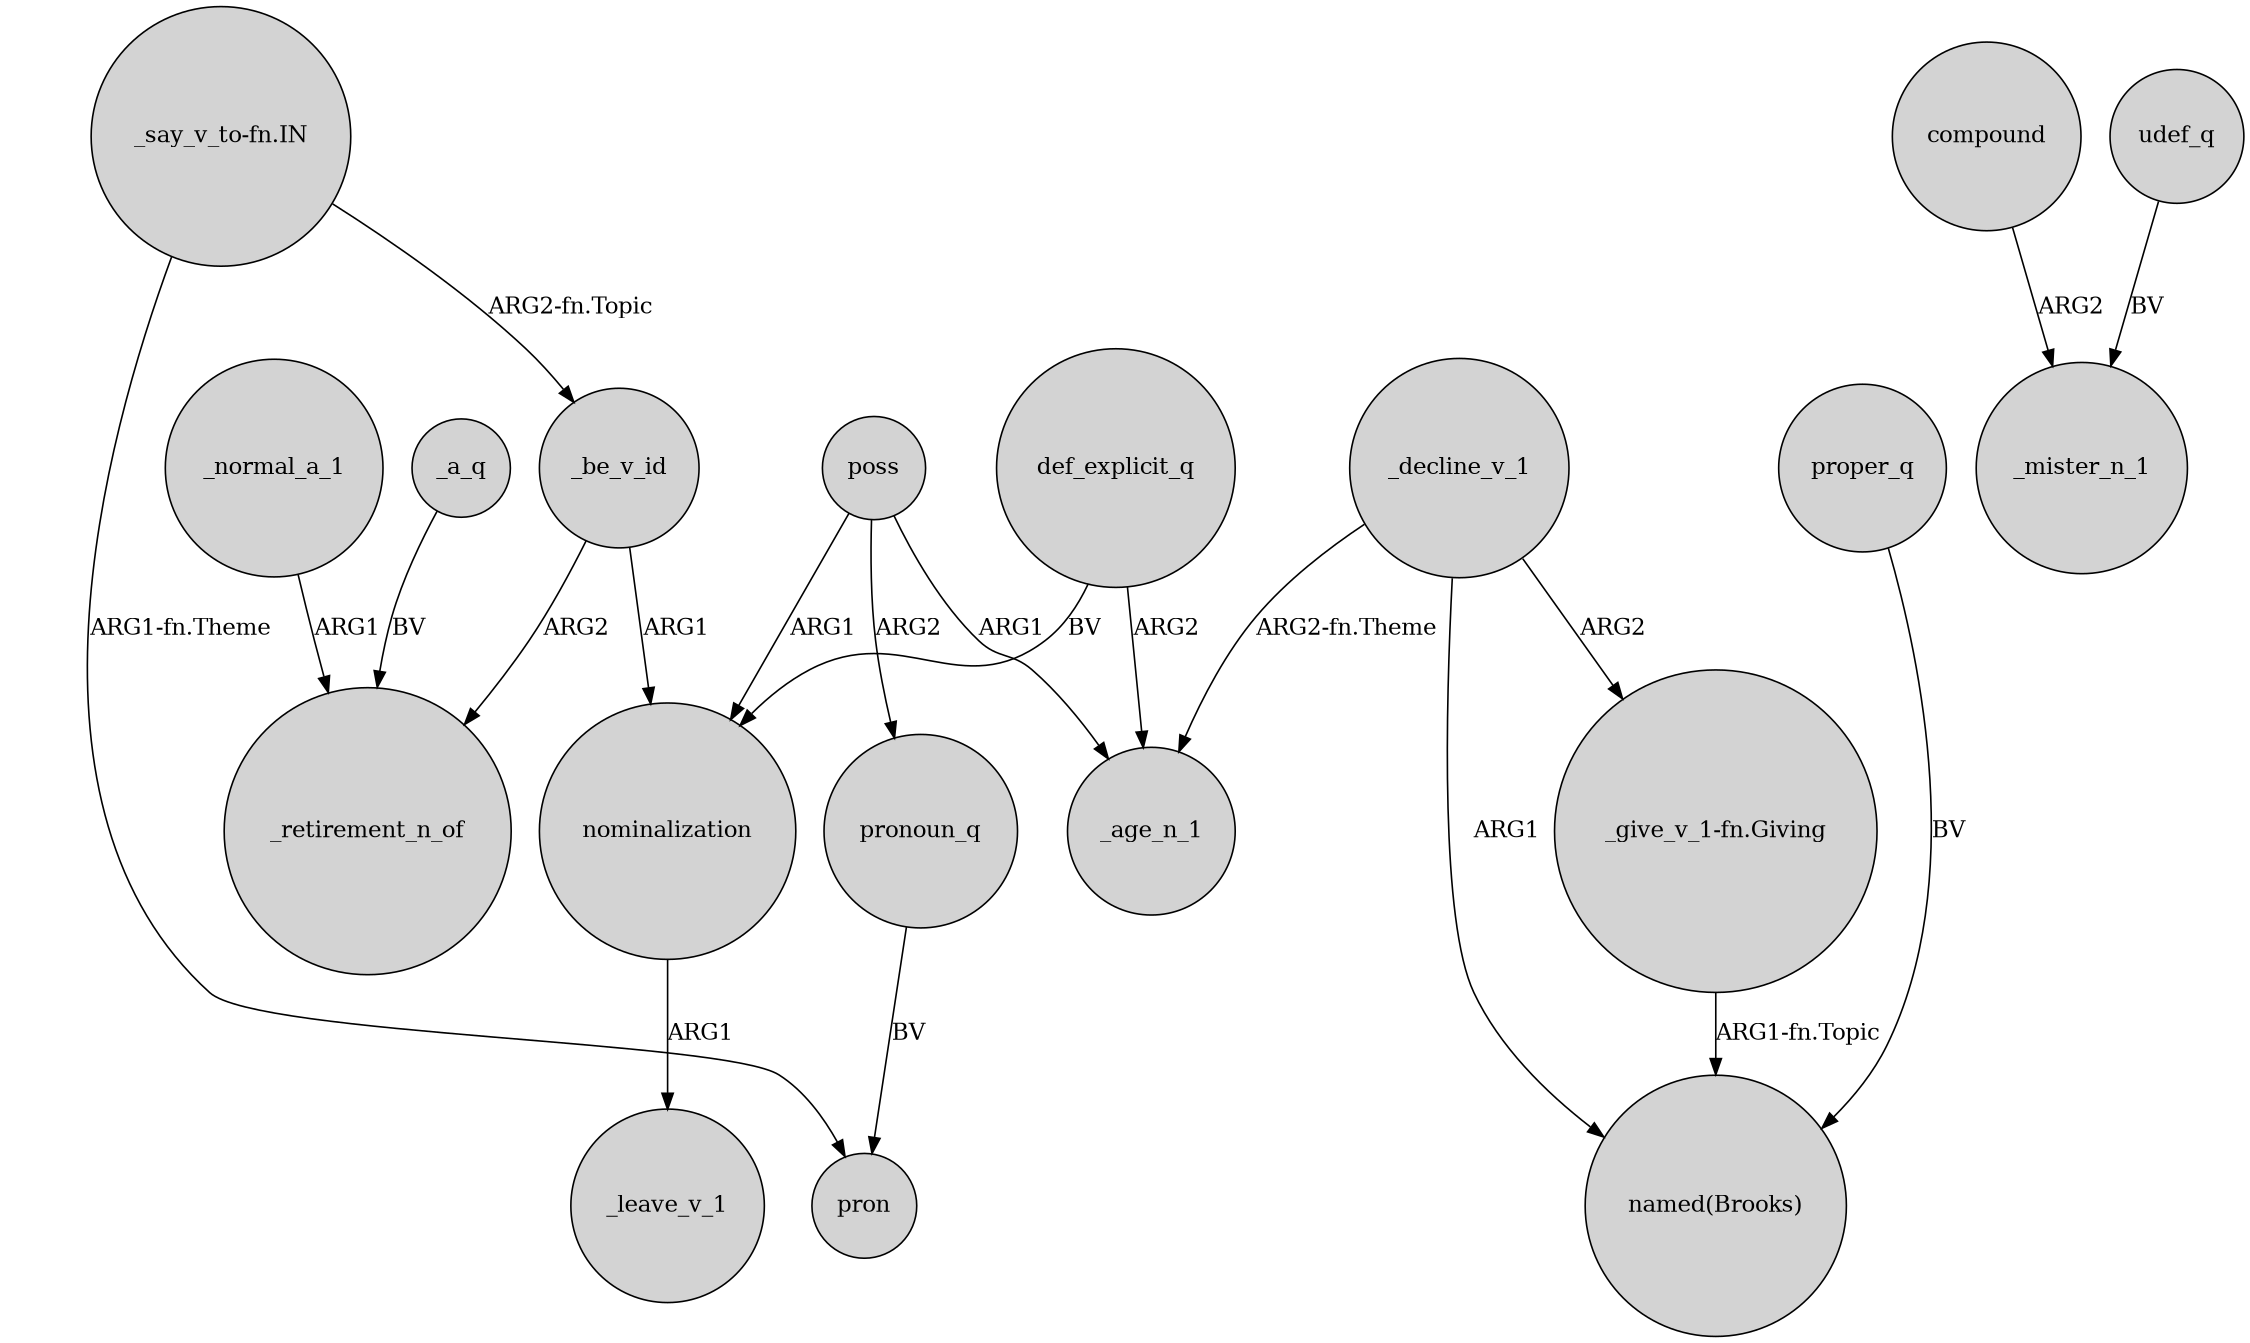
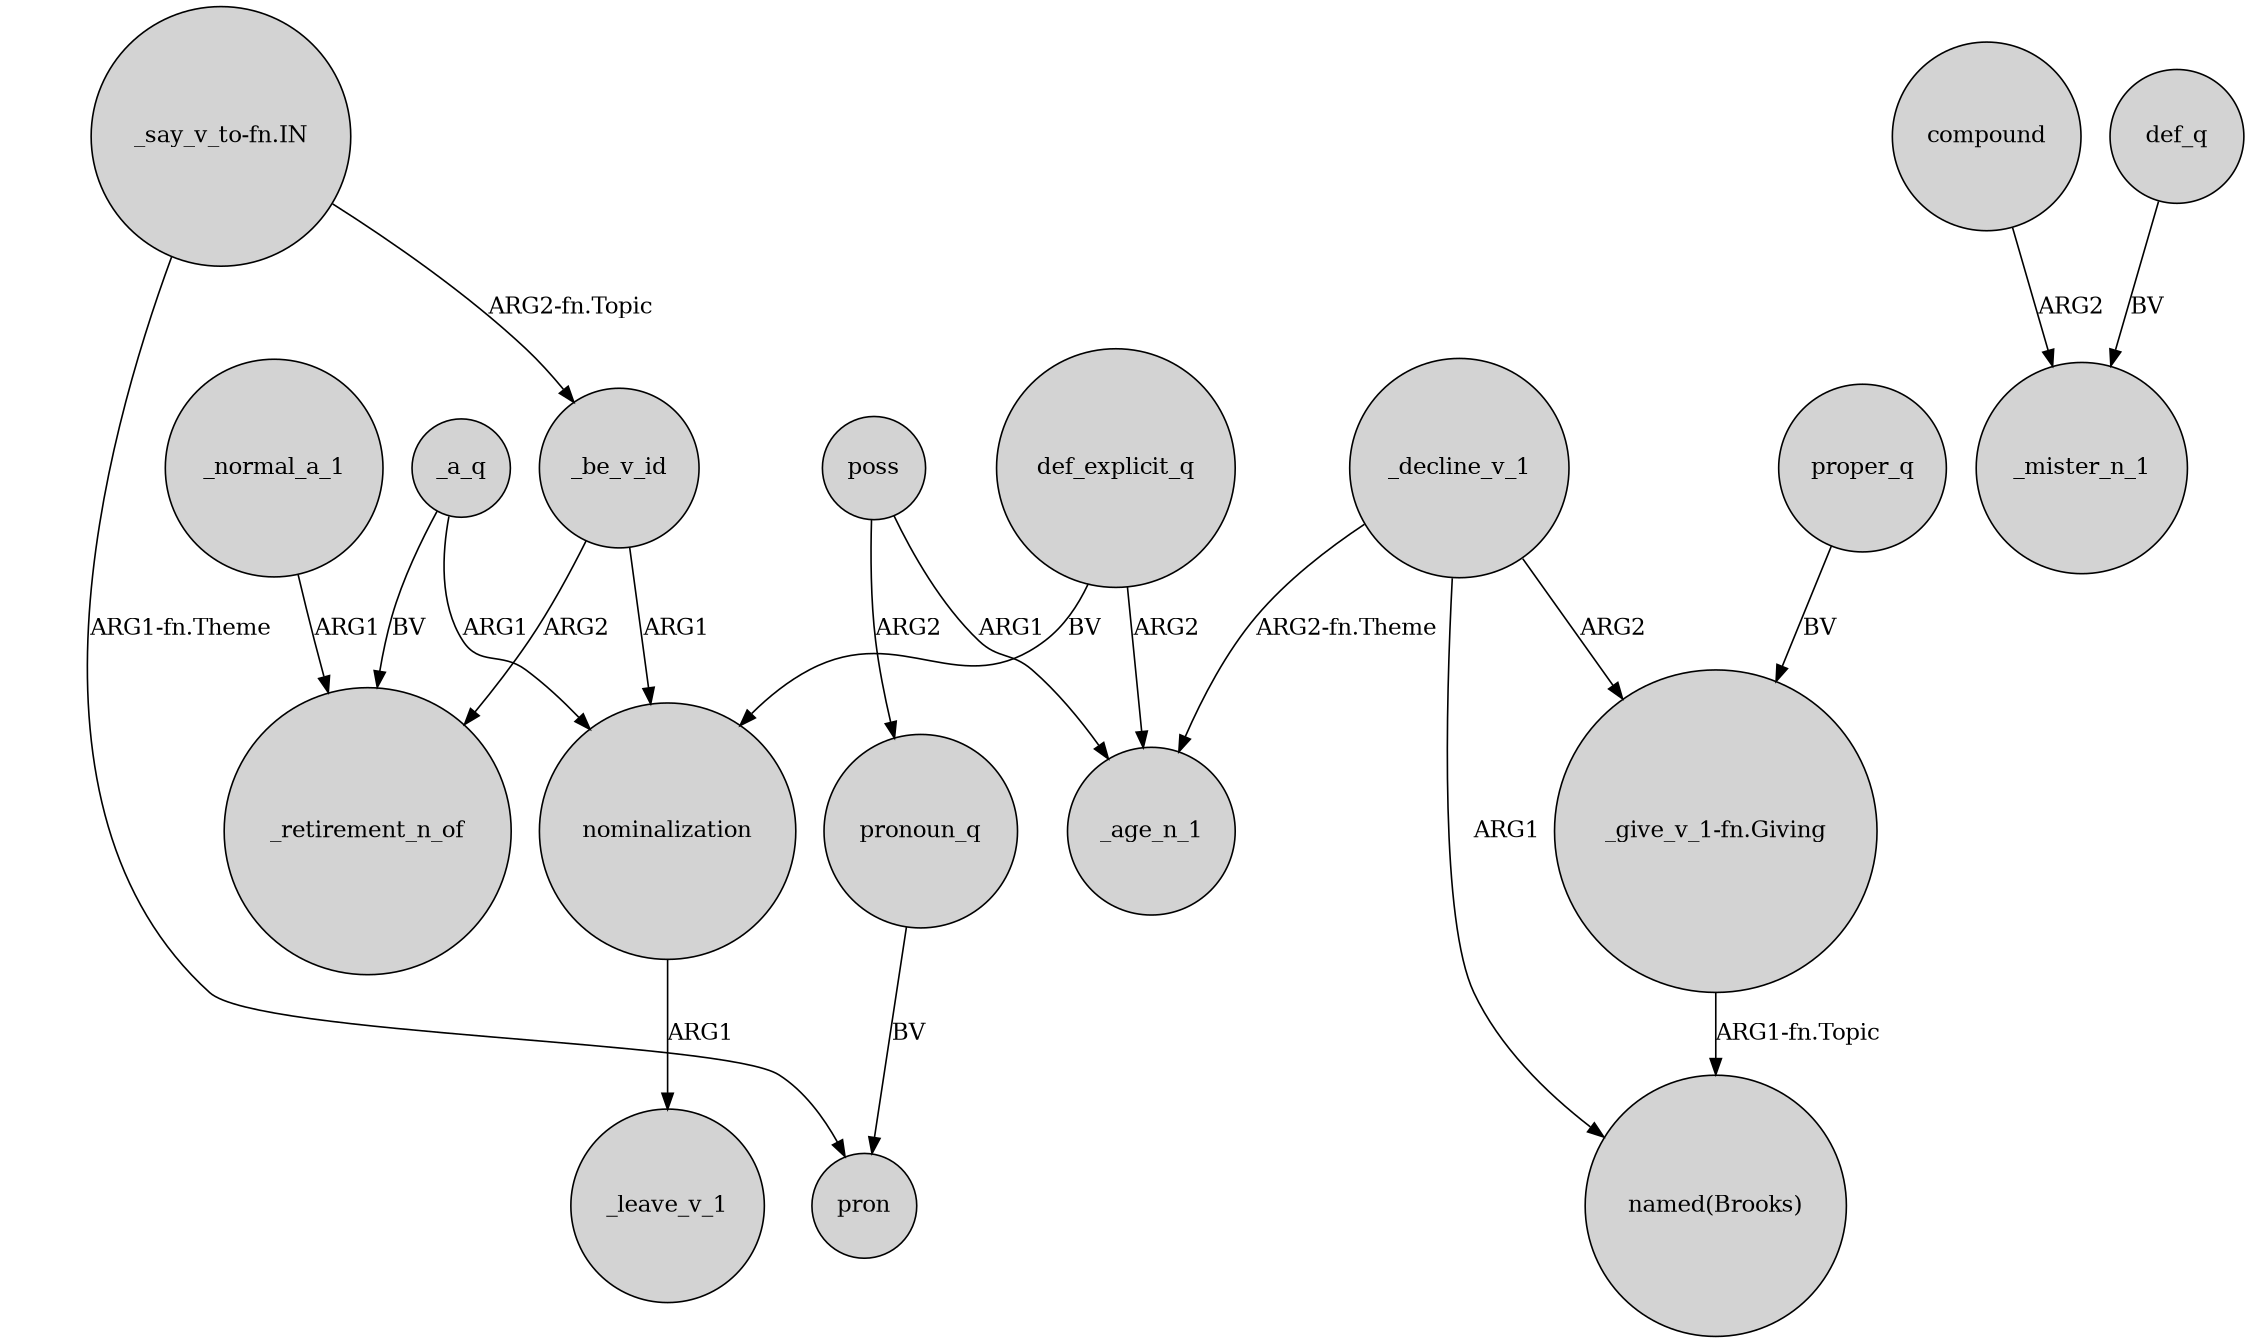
(2177, 136) -> (2177, 136)
(794, 609) -> (467, 646)
(1931, 843) -> (1807, 606)
